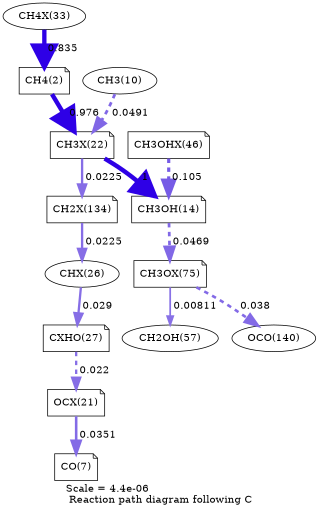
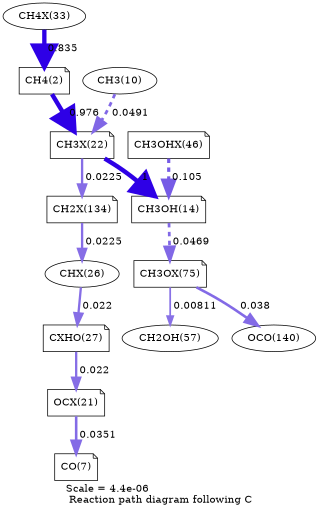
(222, 302) -> (222, 302)
(96, 306) -> (96, 306)
(76, 365) -> (76, 365)
